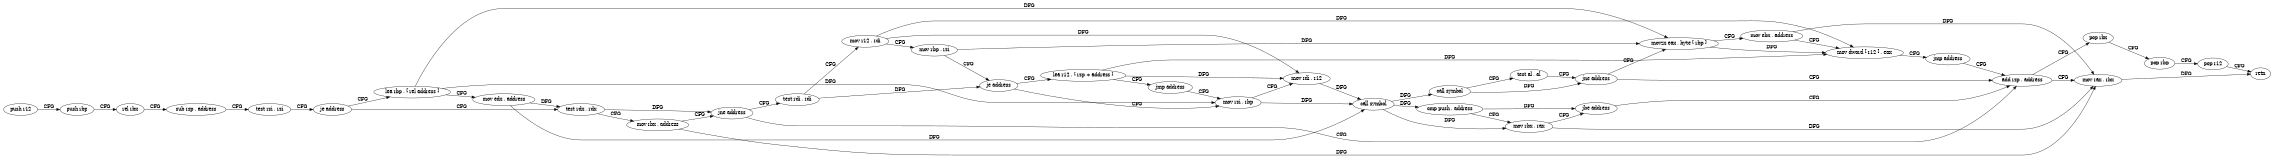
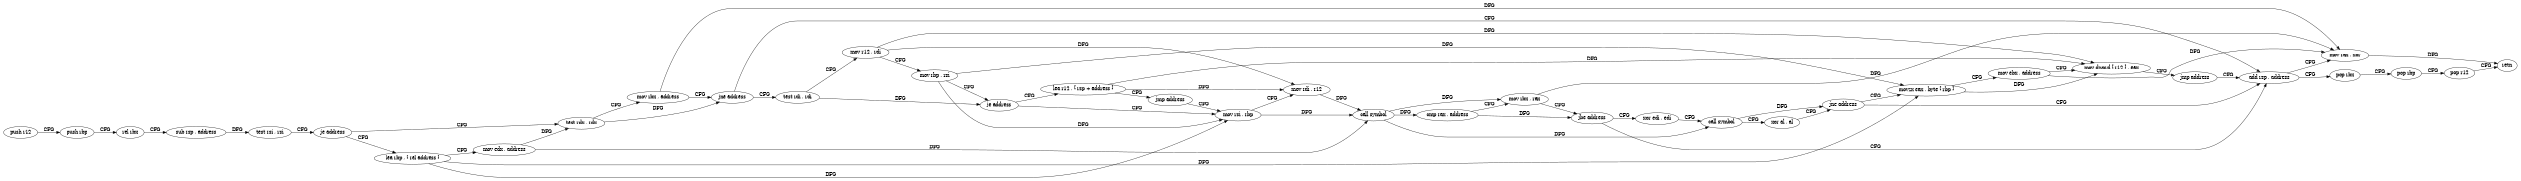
(1529, 75) -> (1782, 123)
(2098, 80) -> (2345, 55)
(237, 107) -> (237, 130)
(1450, 109) -> (1447, 115)
none -> (1657, 119)
none -> (1070, 128)
